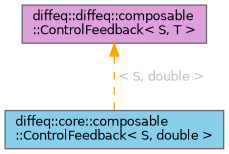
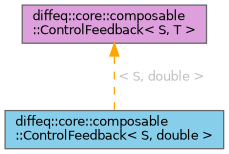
(114, 24) -> (114, 24)
